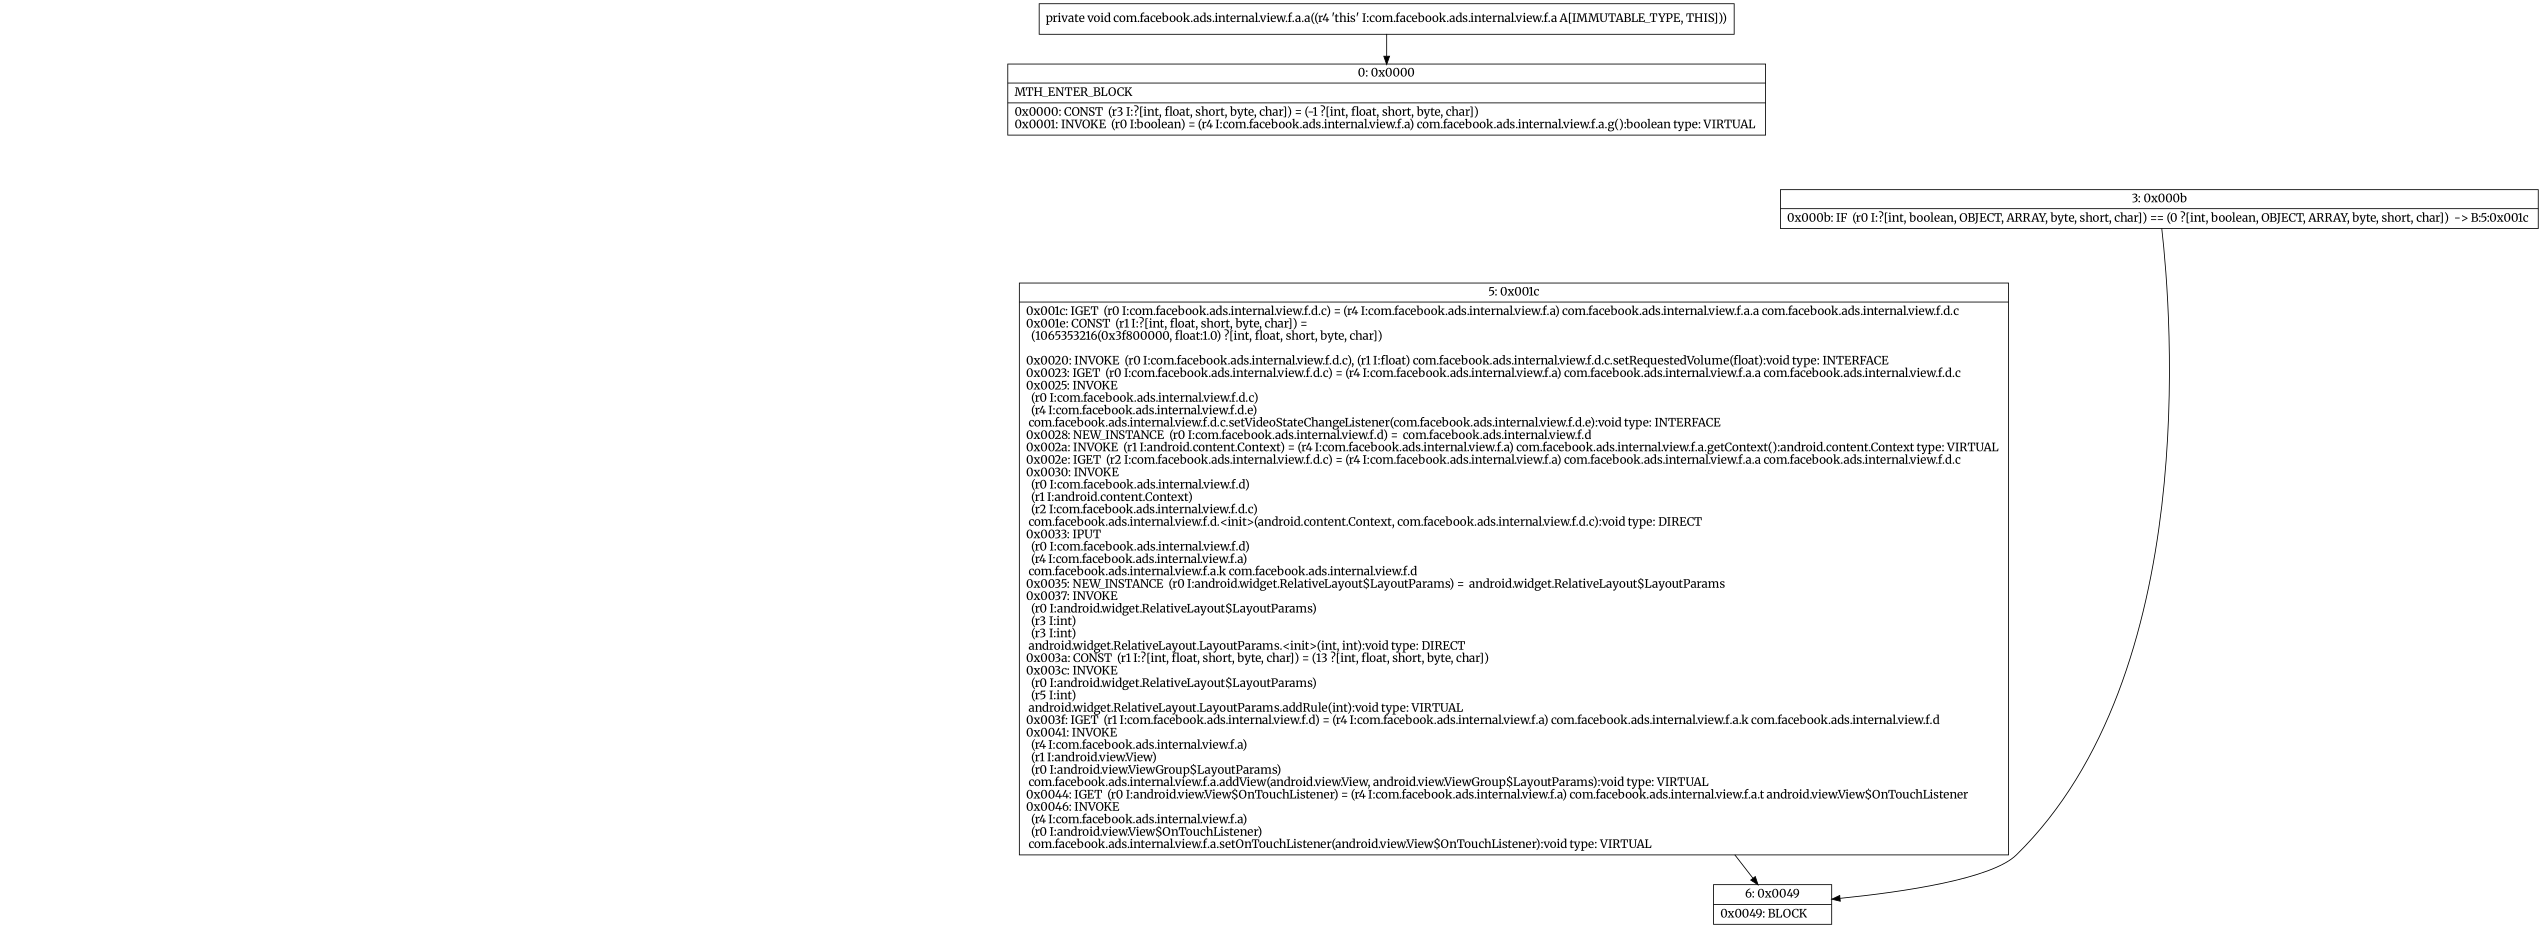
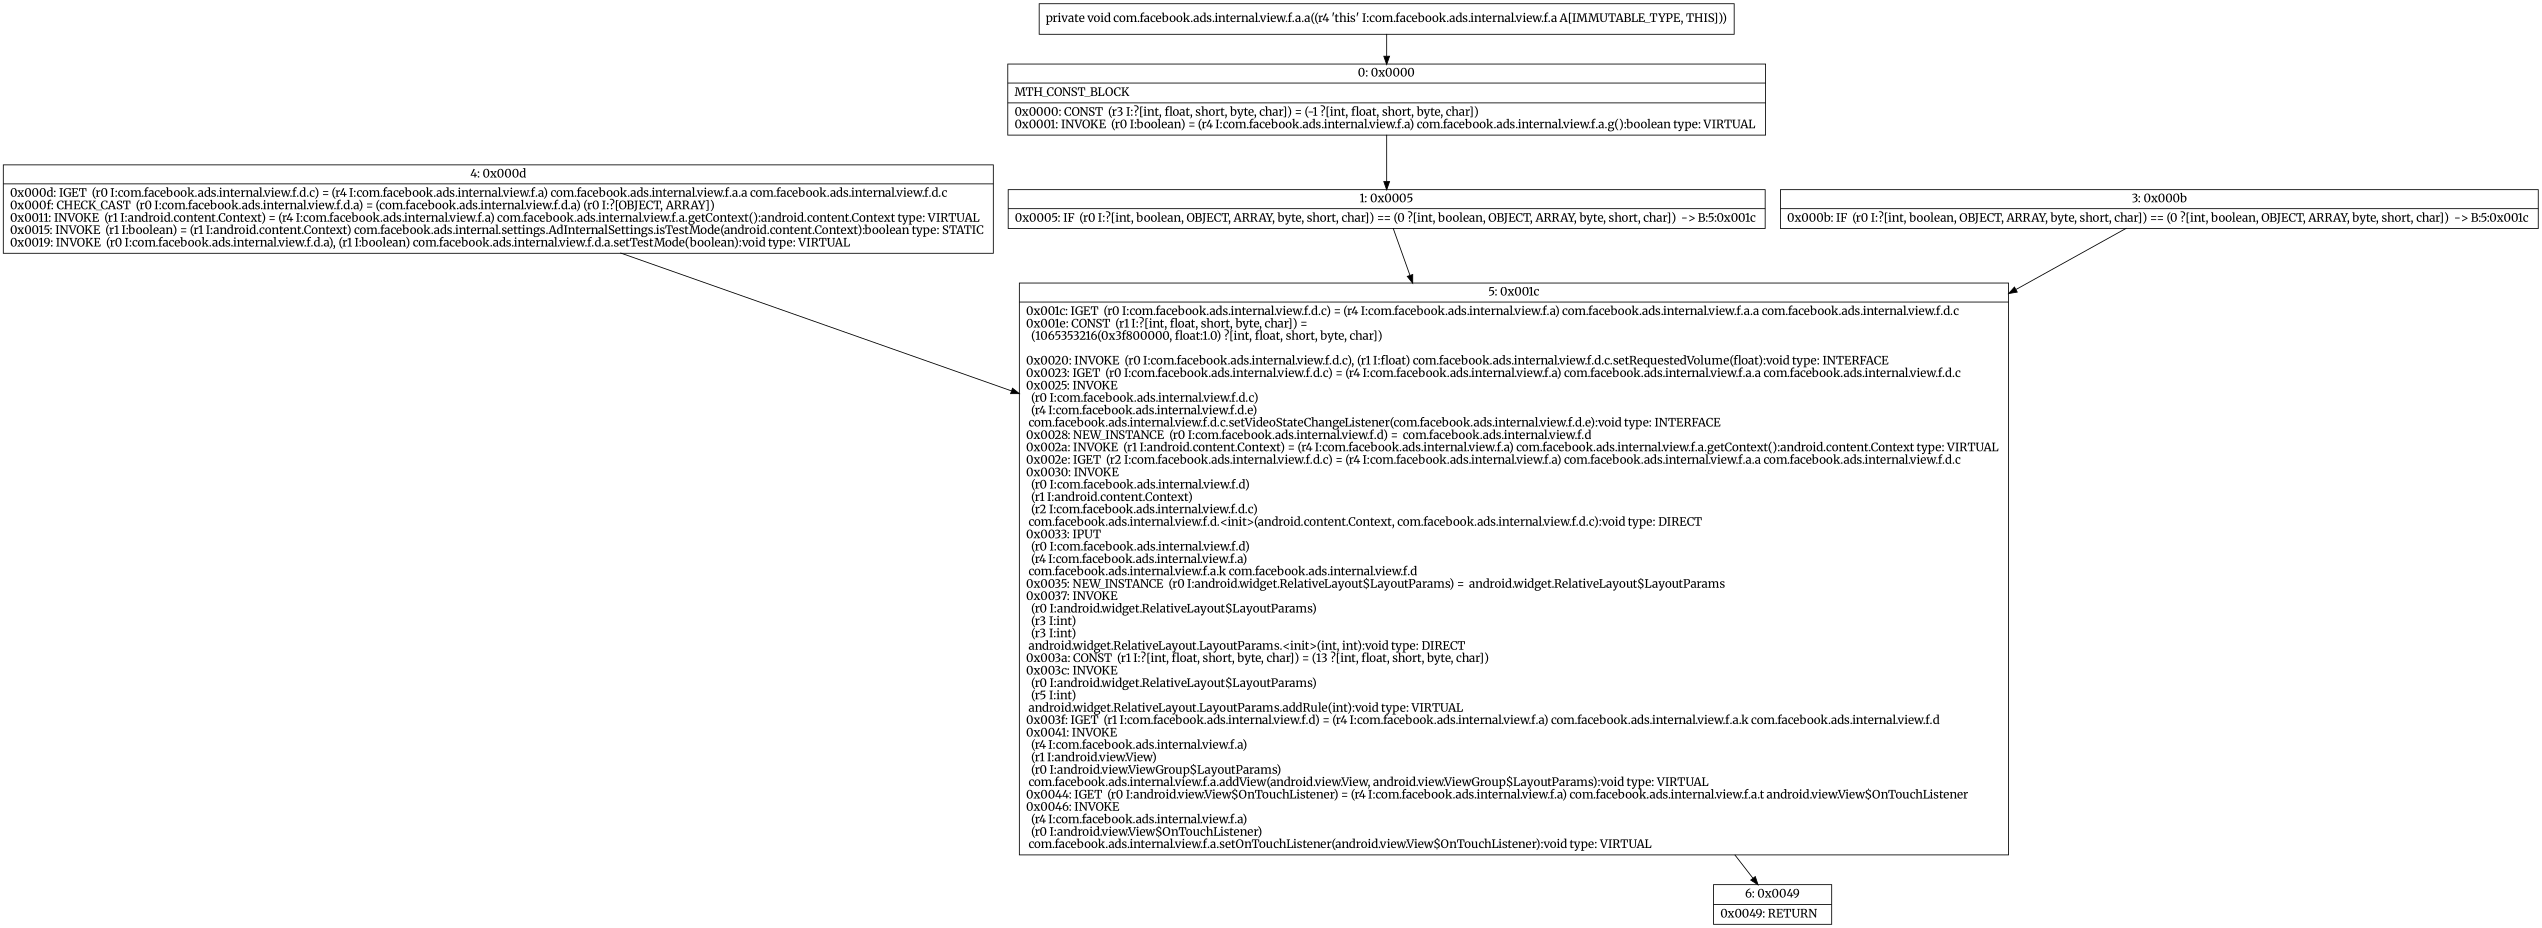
(1073, 93) -> (1072, 93)
none -> (498, 209)
none -> (1387, 209)
(2132, 648) -> (2071, 259)
(1768, 914) -> (1773, 914)
